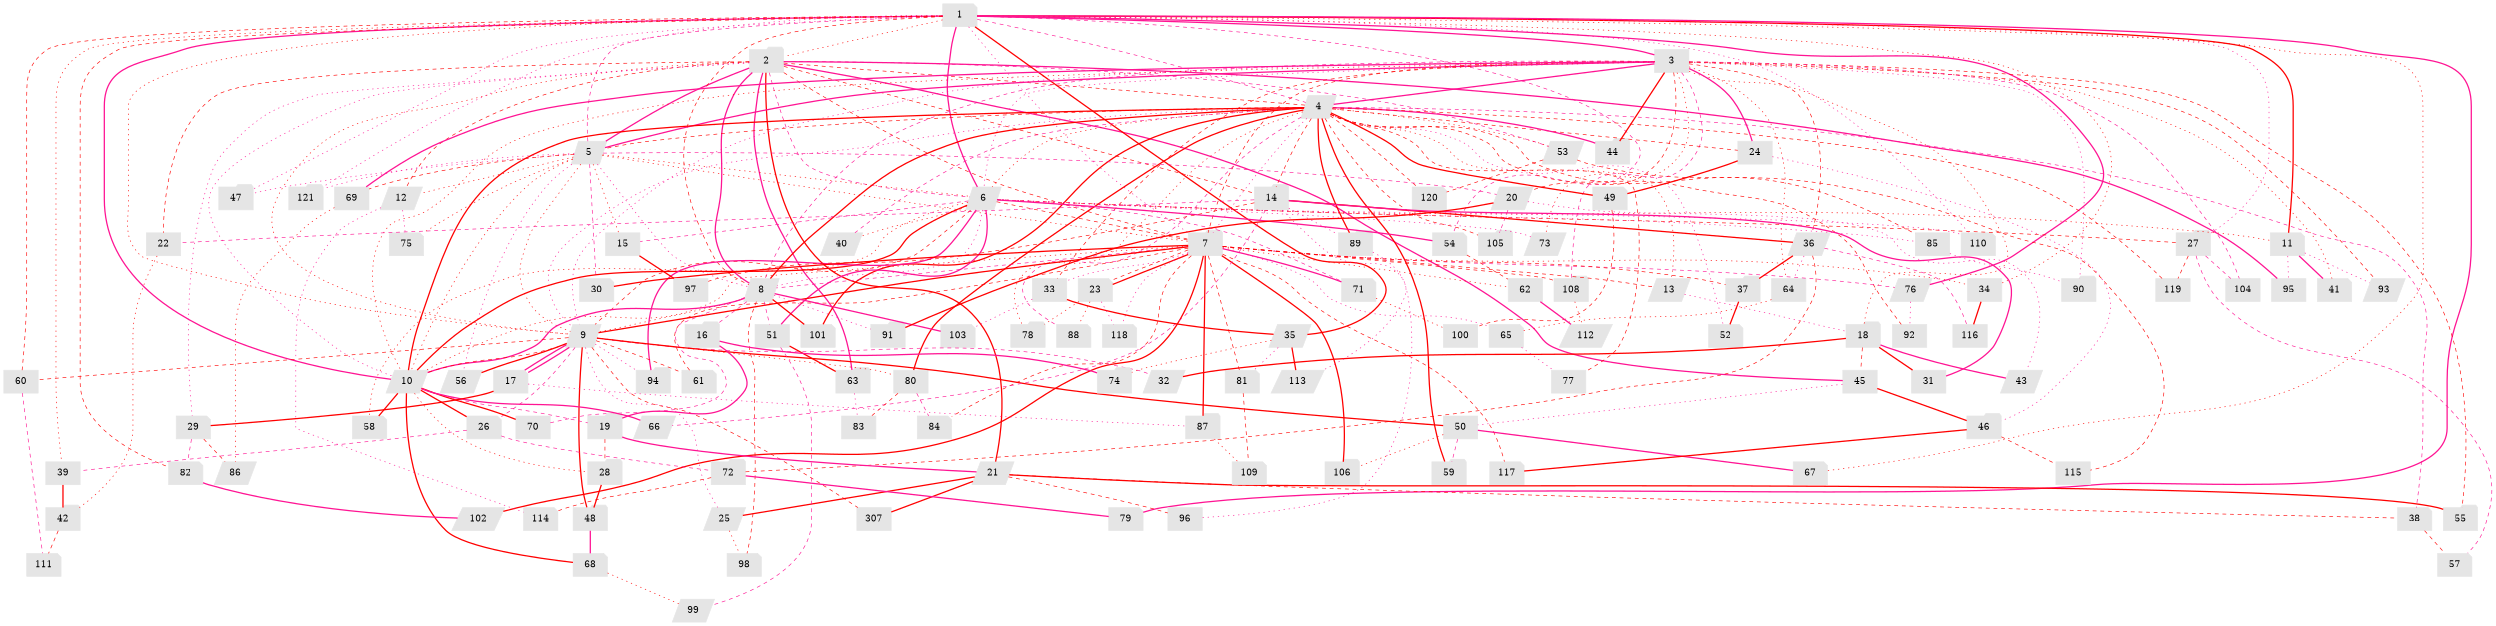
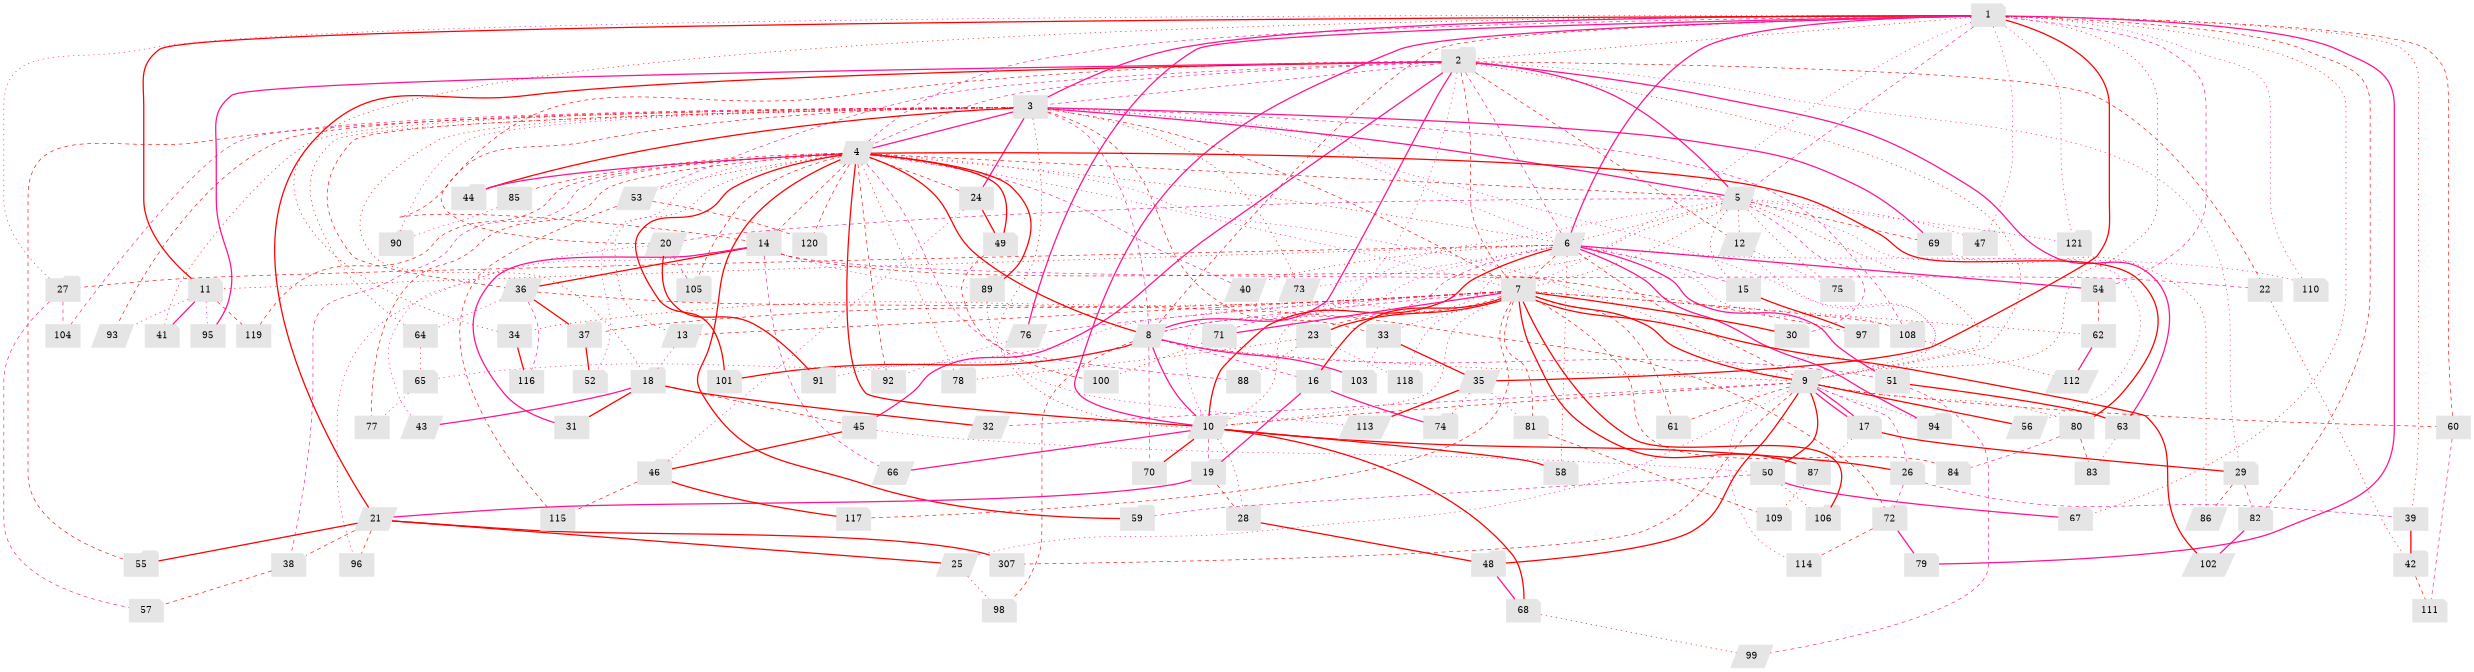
none -> (1245, 84)
(1109, 89) -> (1139, 80)
(1457, 216) -> (1722, 302)
(2183, 267) -> (230, 313)
none -> (1400, 310)
